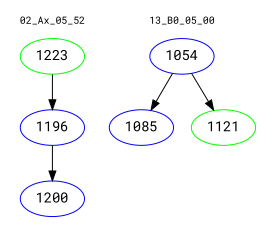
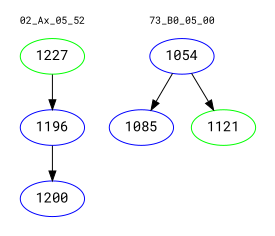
(182, 21) -> (182, 21)
(52, 56) -> (52, 56)
